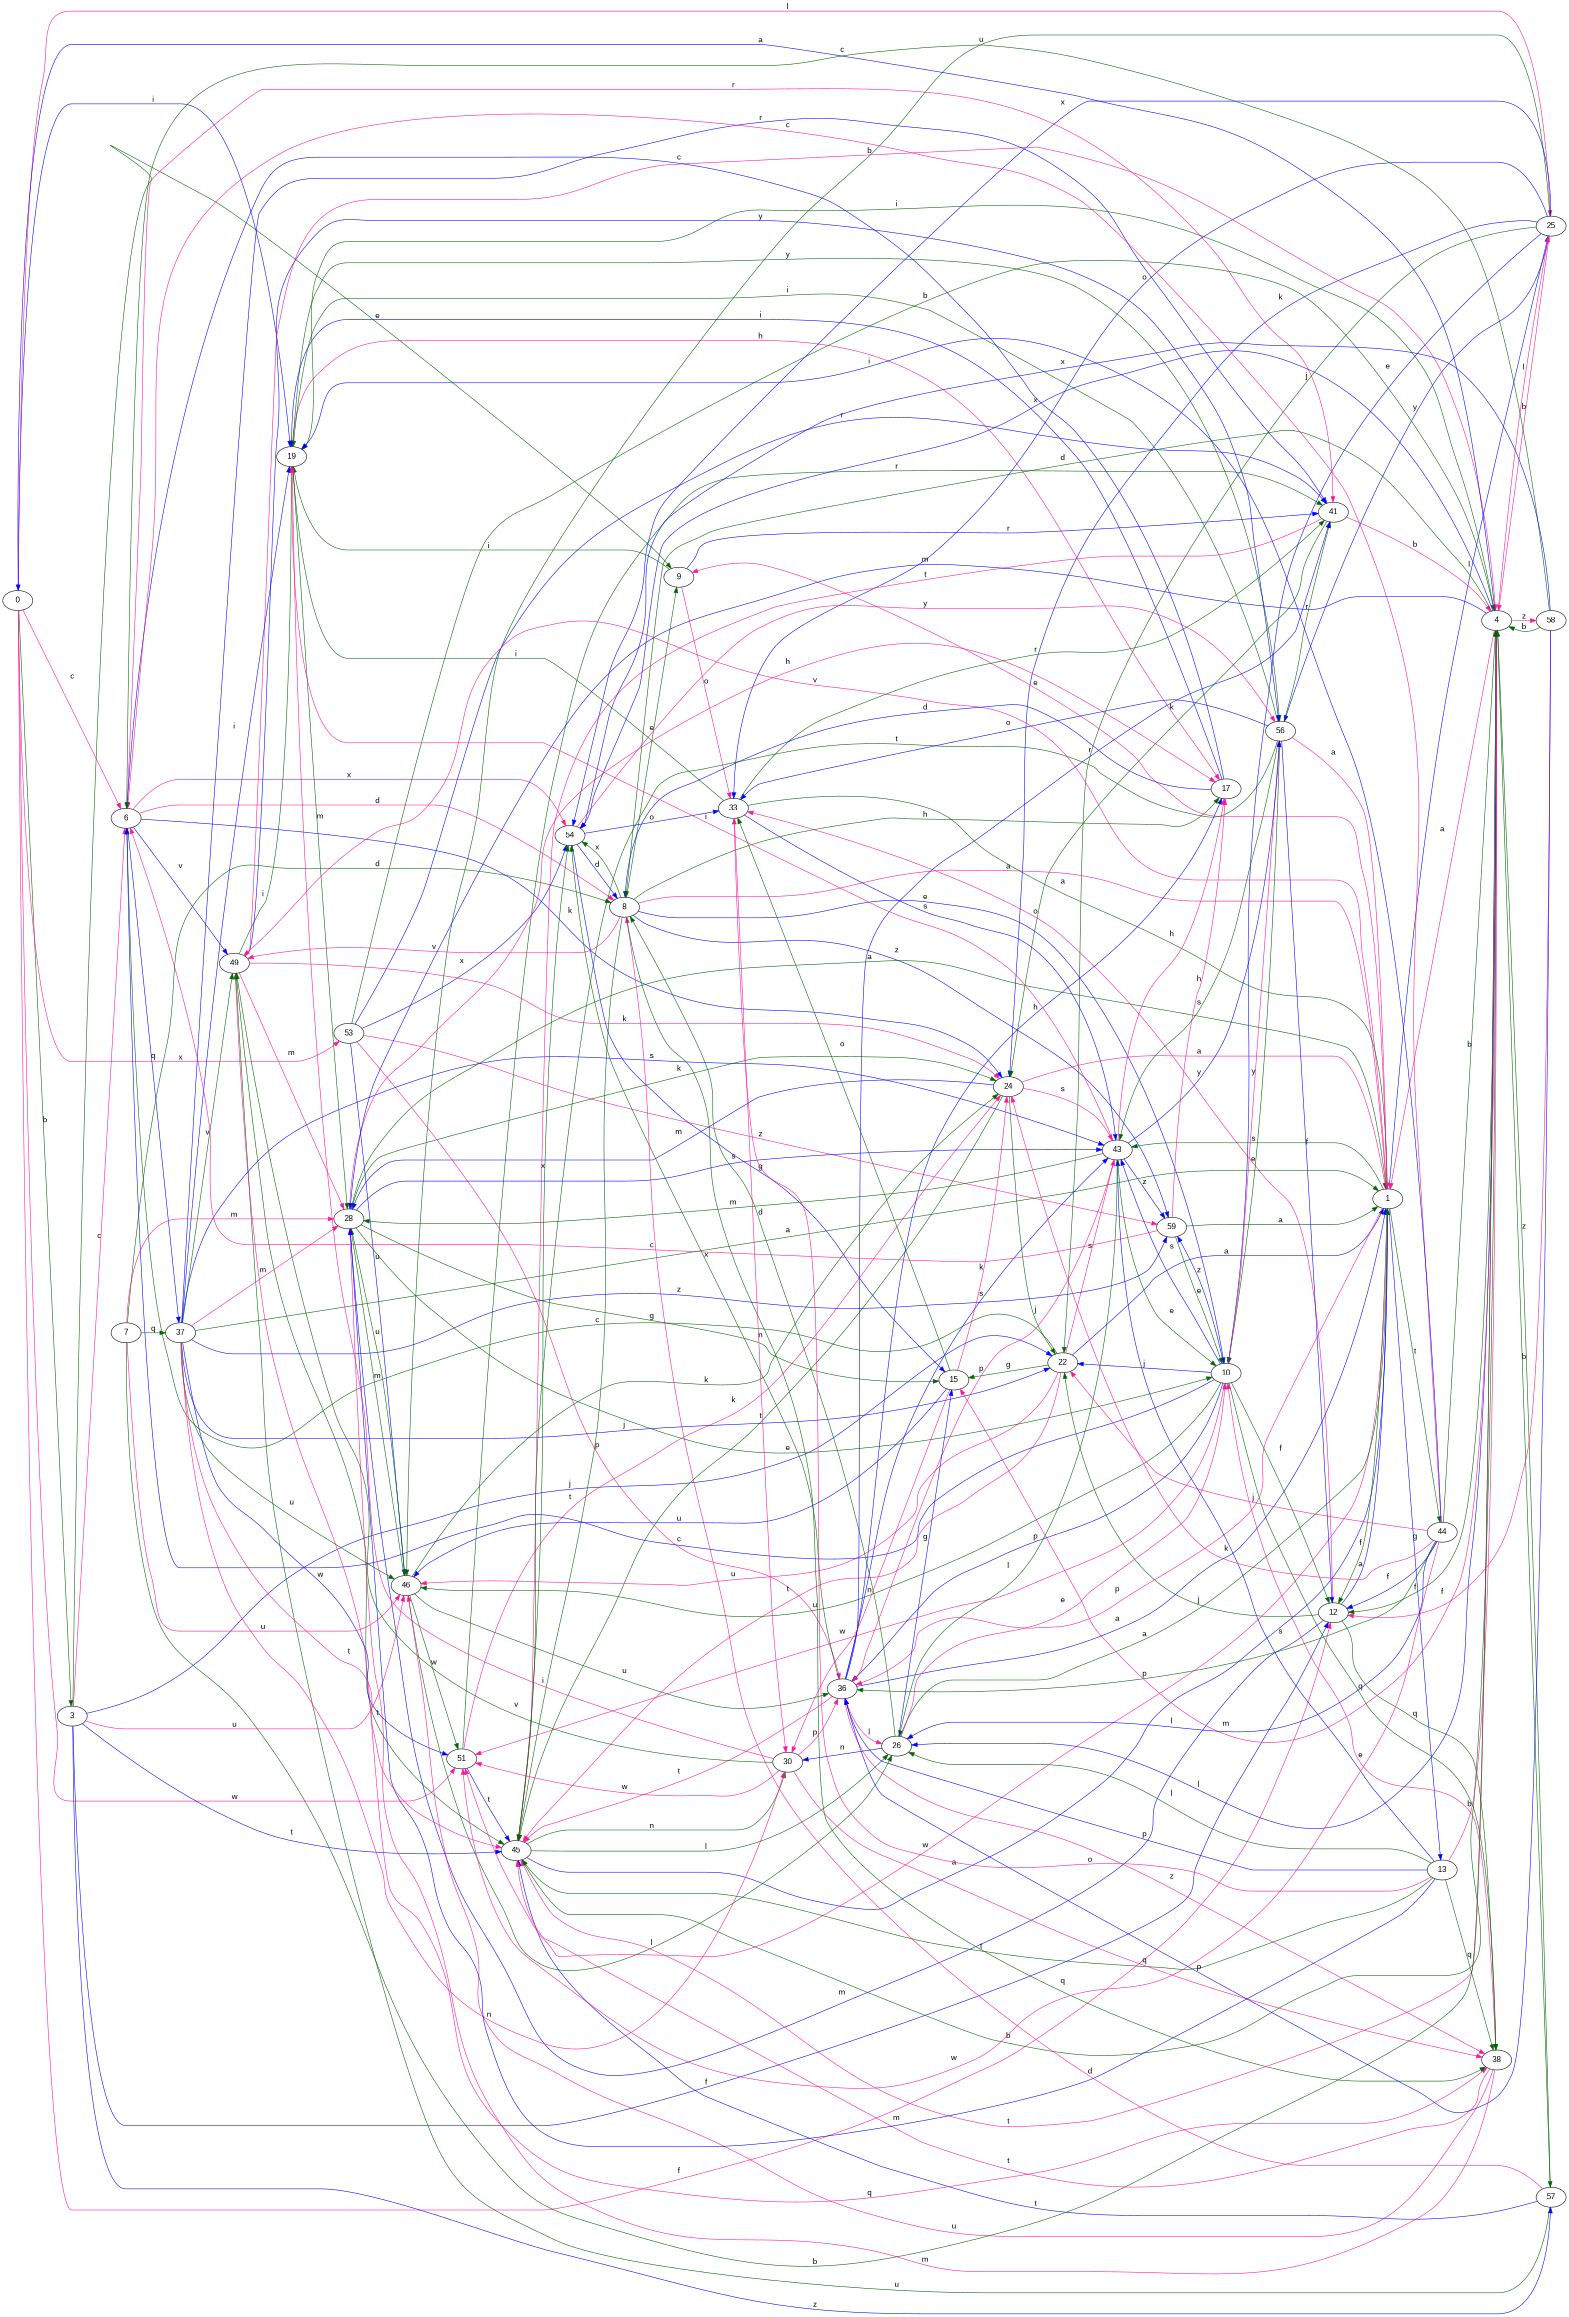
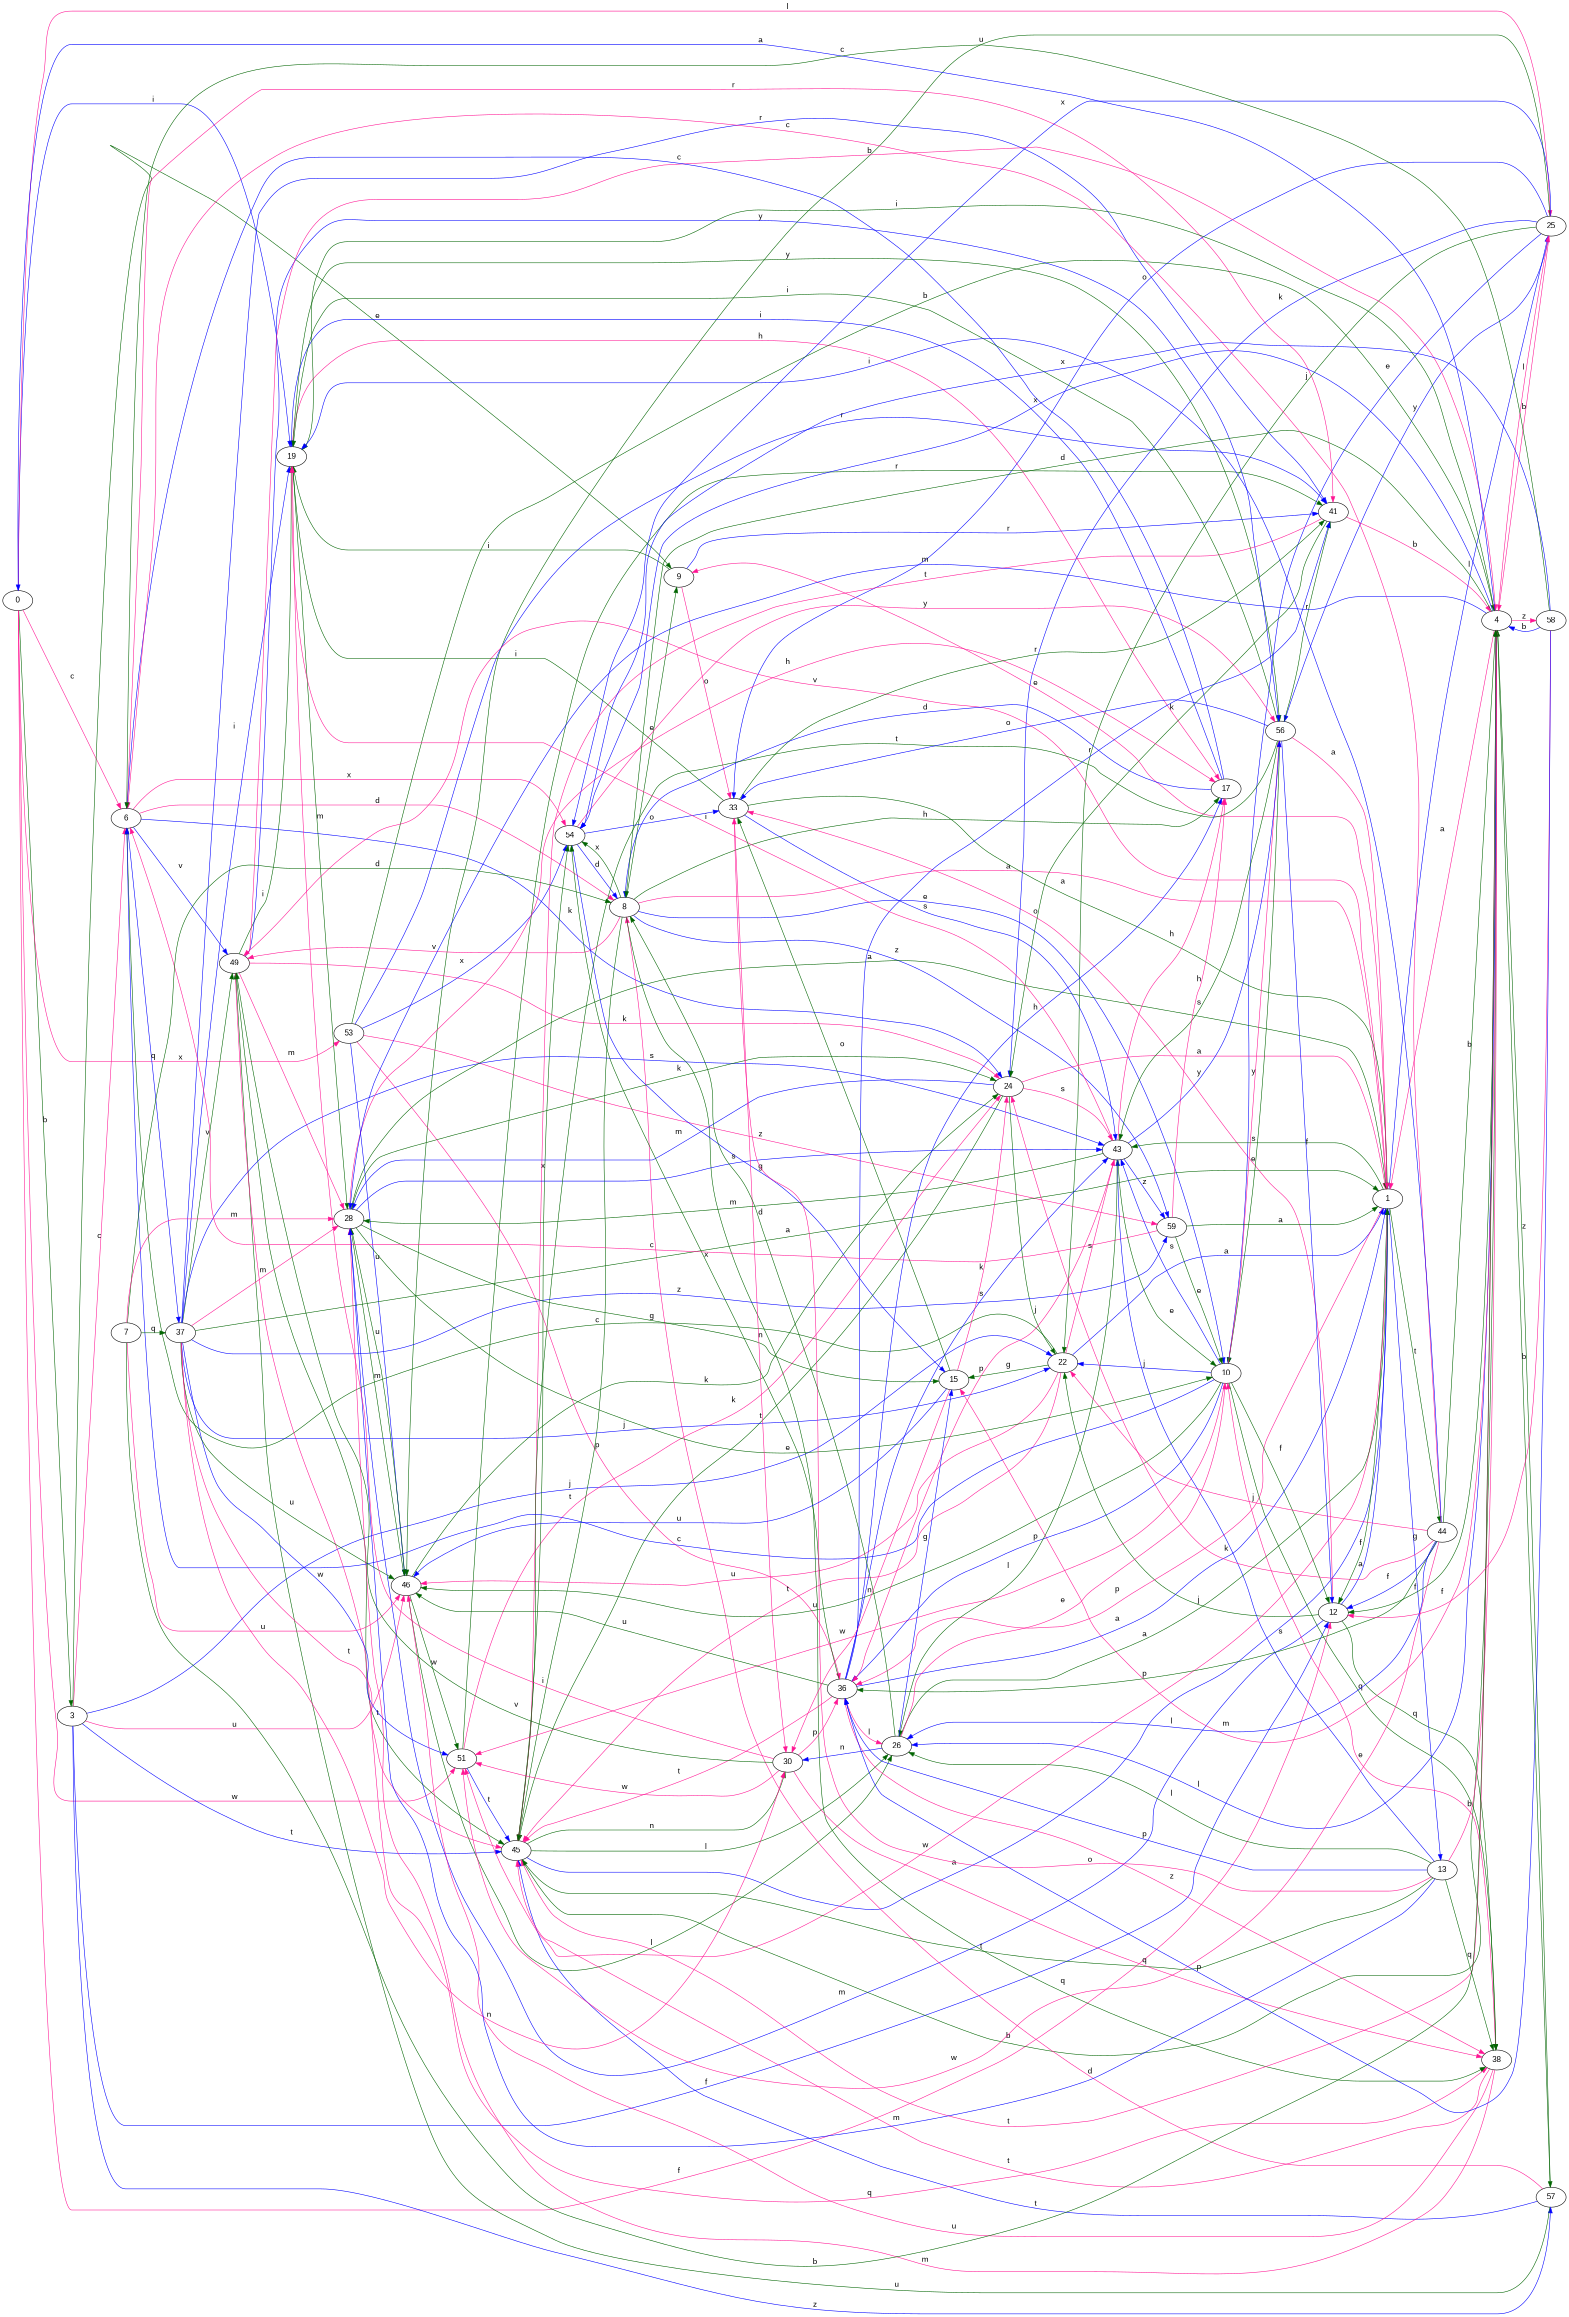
(1527, 631) -> (1527, 631)
(1207, 1301) -> none
(613, 1676) -> (625, 1630)
